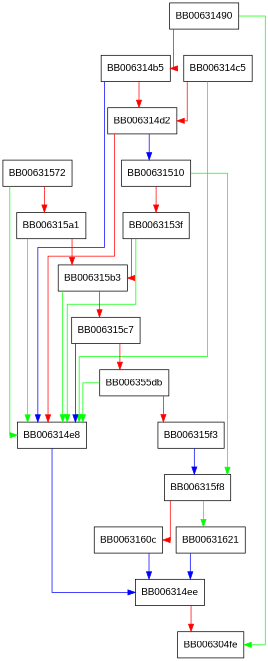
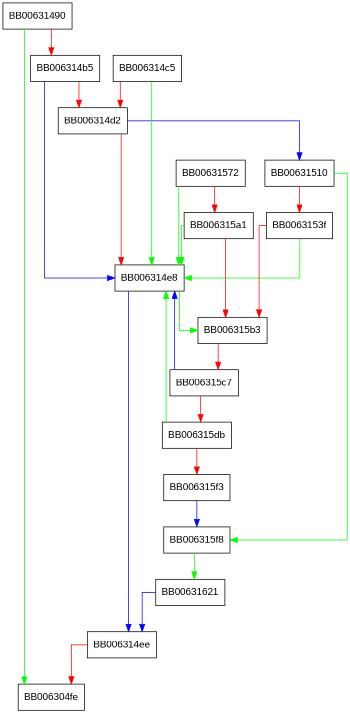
(63, 353) -> (179, 316)
(134, 383) -> (197, 435)
(128, 540) -> none
